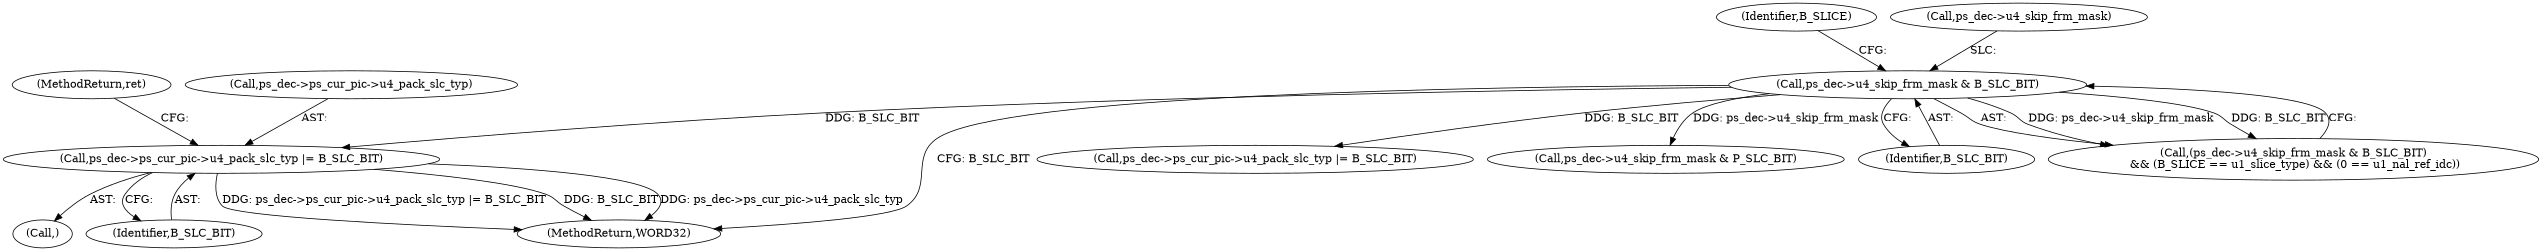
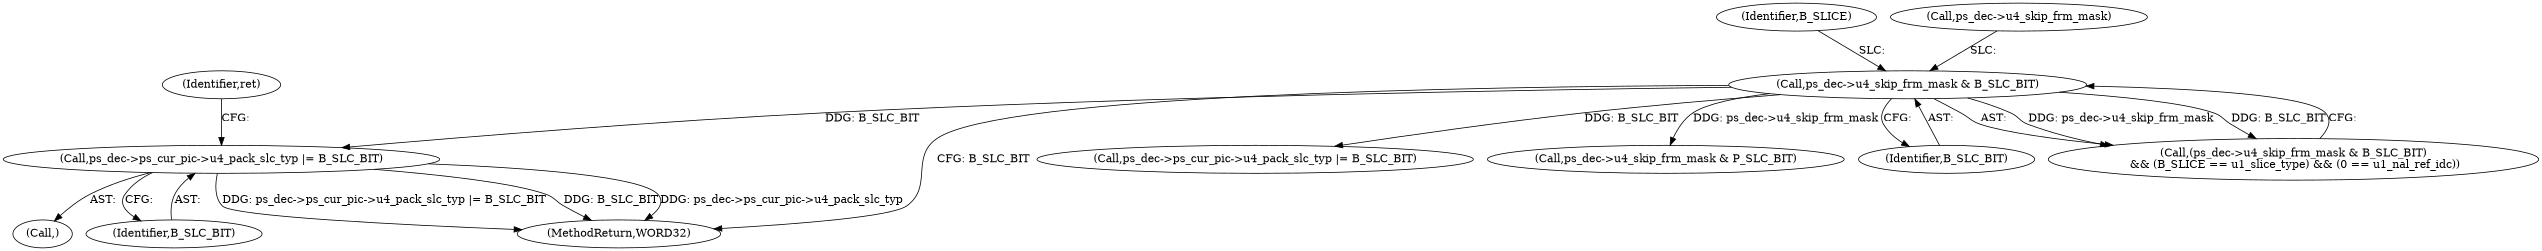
(1875, 51) -> (1874, 51)
(92, 85) -> (221, 85)
(351, 85) -> none
